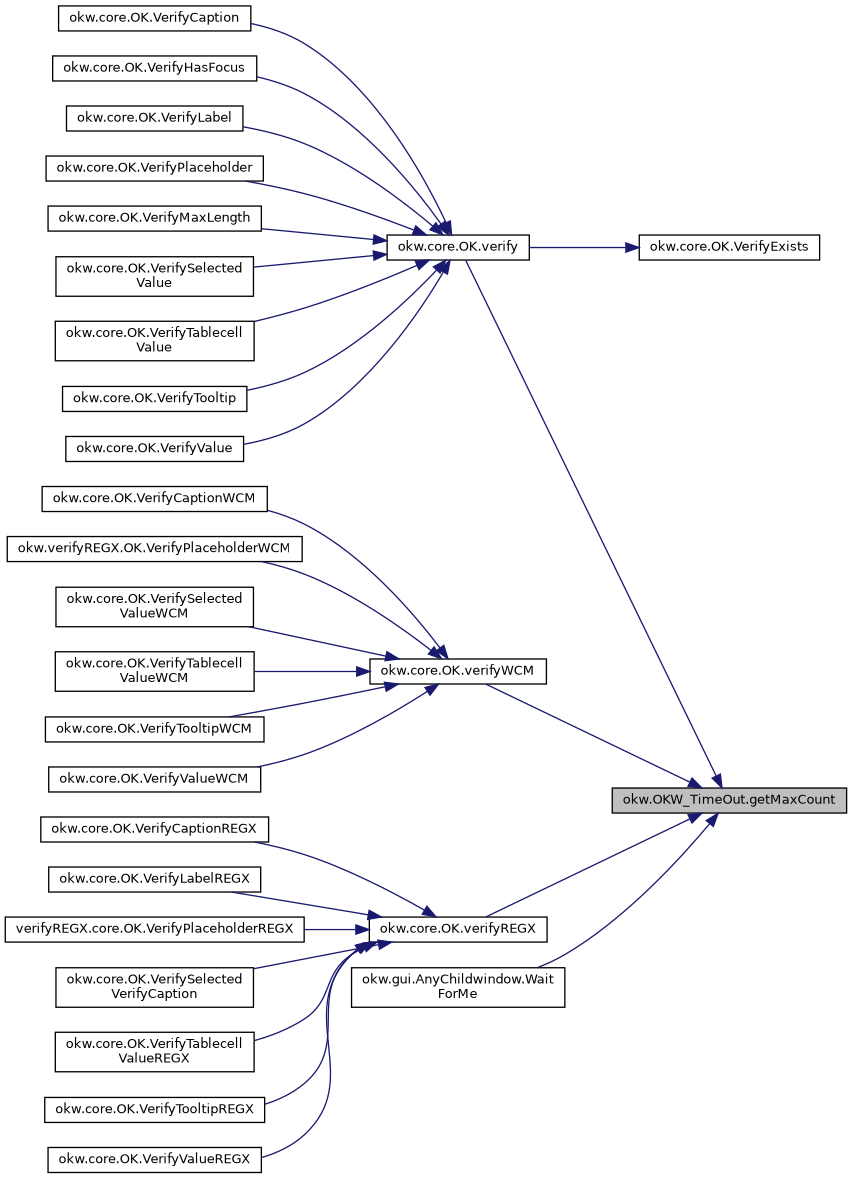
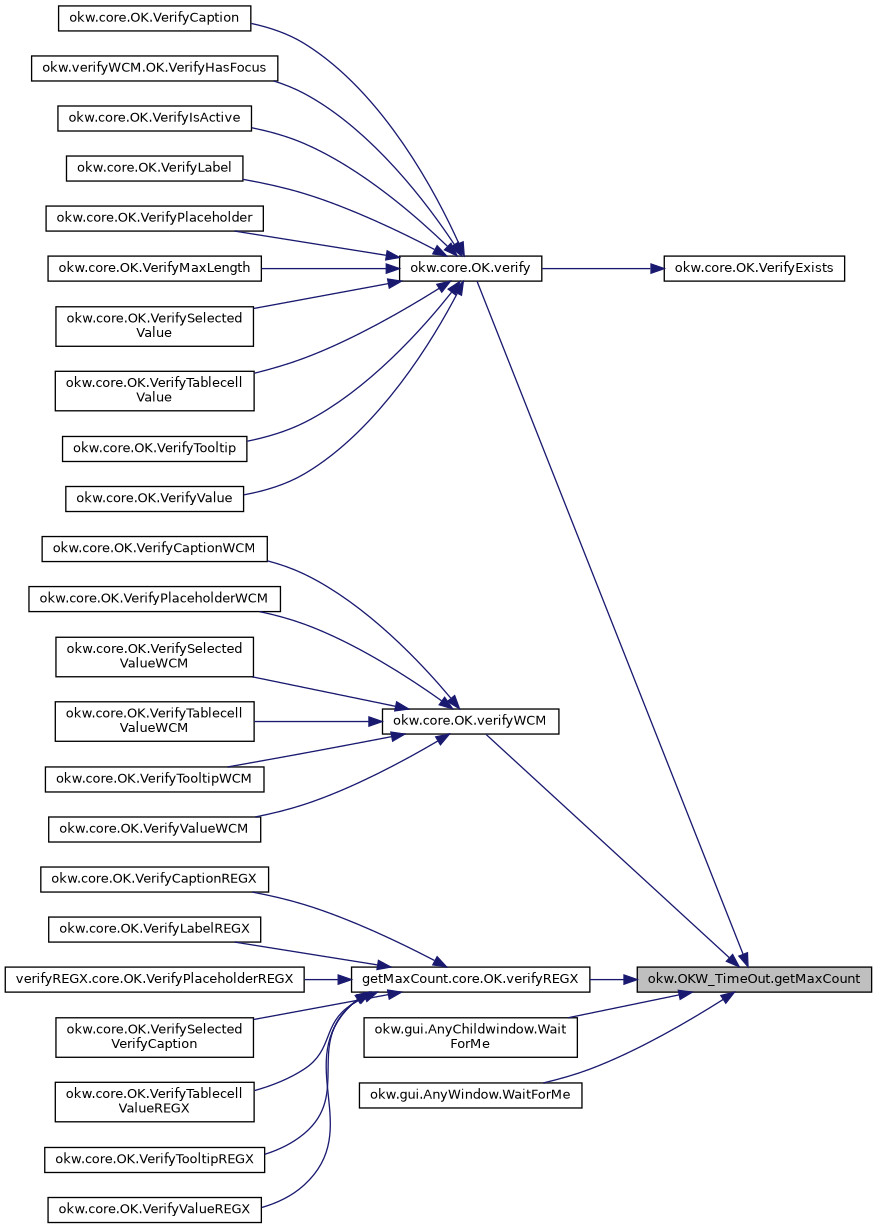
(155, 68) -> (155, 68)
none -> (155, 118)
(155, 549) -> (155, 599)
(458, 930) -> (471, 980)
none -> (471, 1095)
